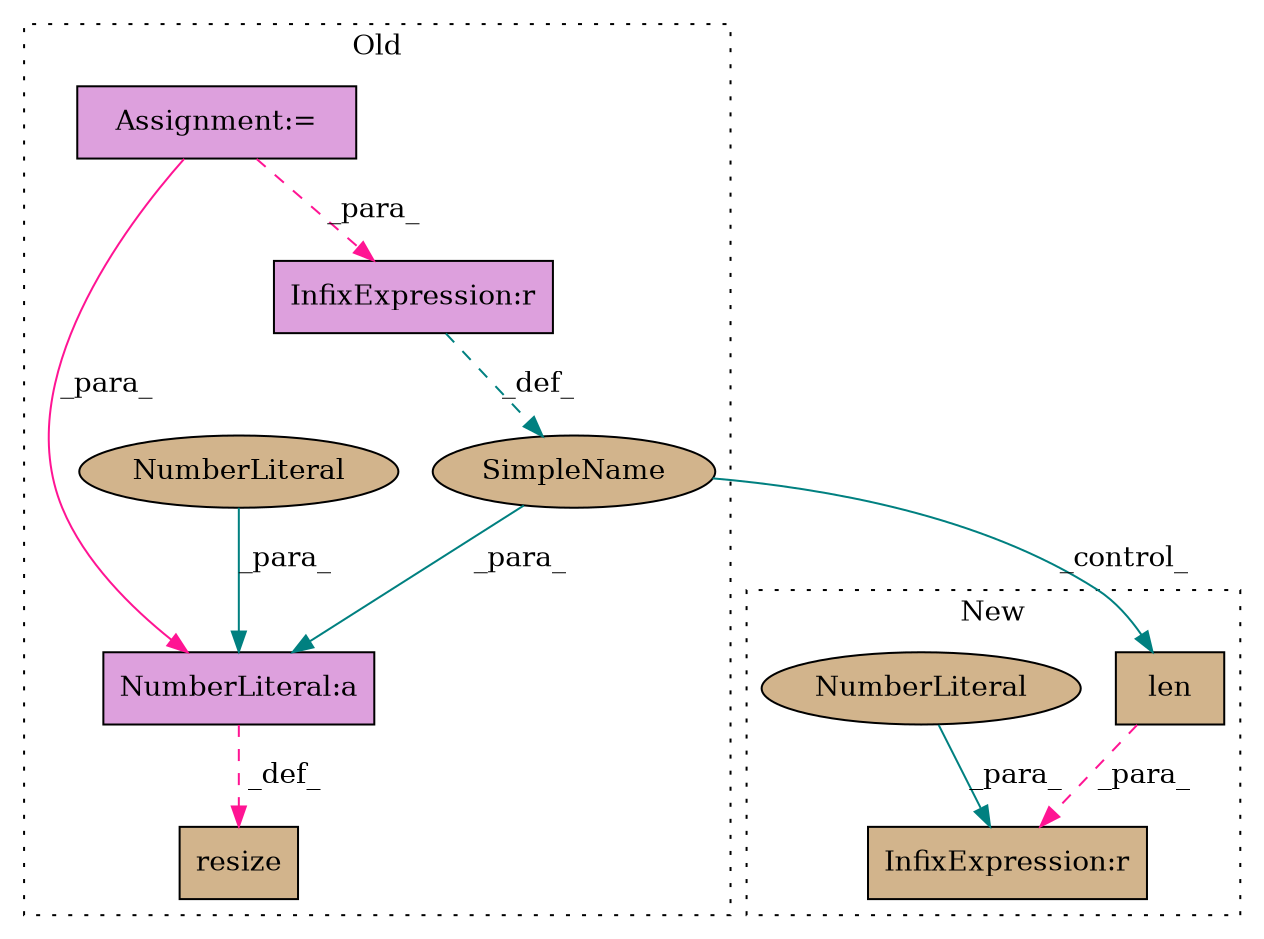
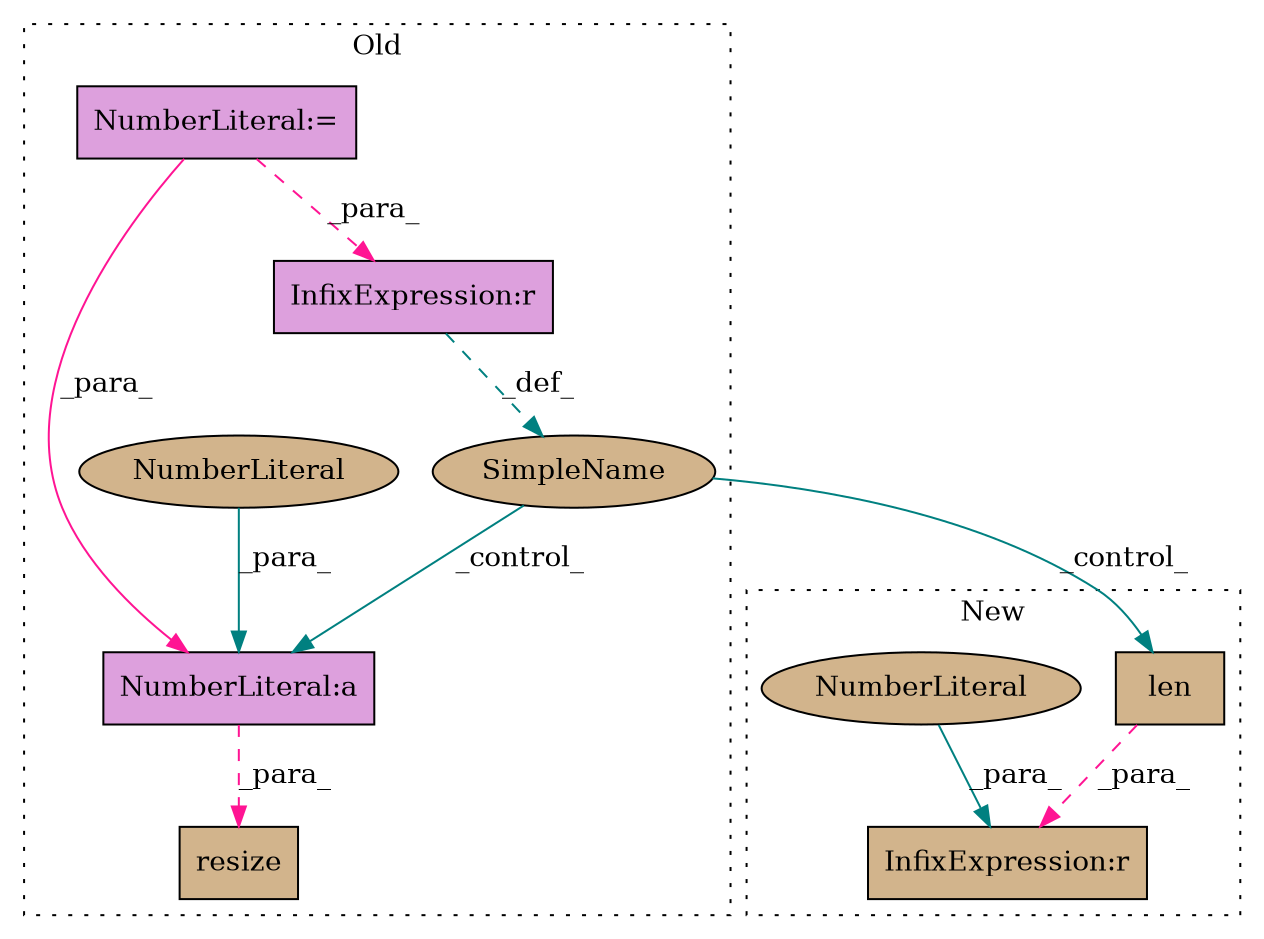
(217, 122) -> (217, 122)
(520, 559) -> (520, 559)
(285, 776) -> (285, 776)
